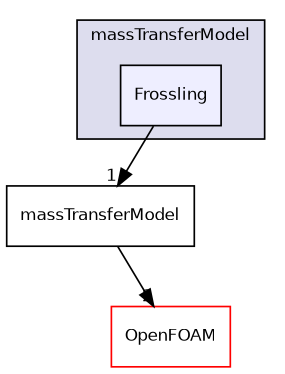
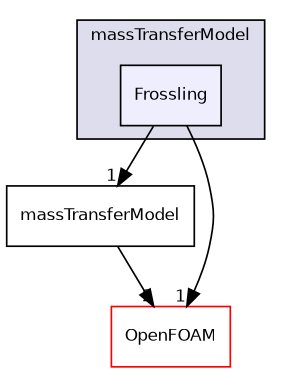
none -> (213, 208)
